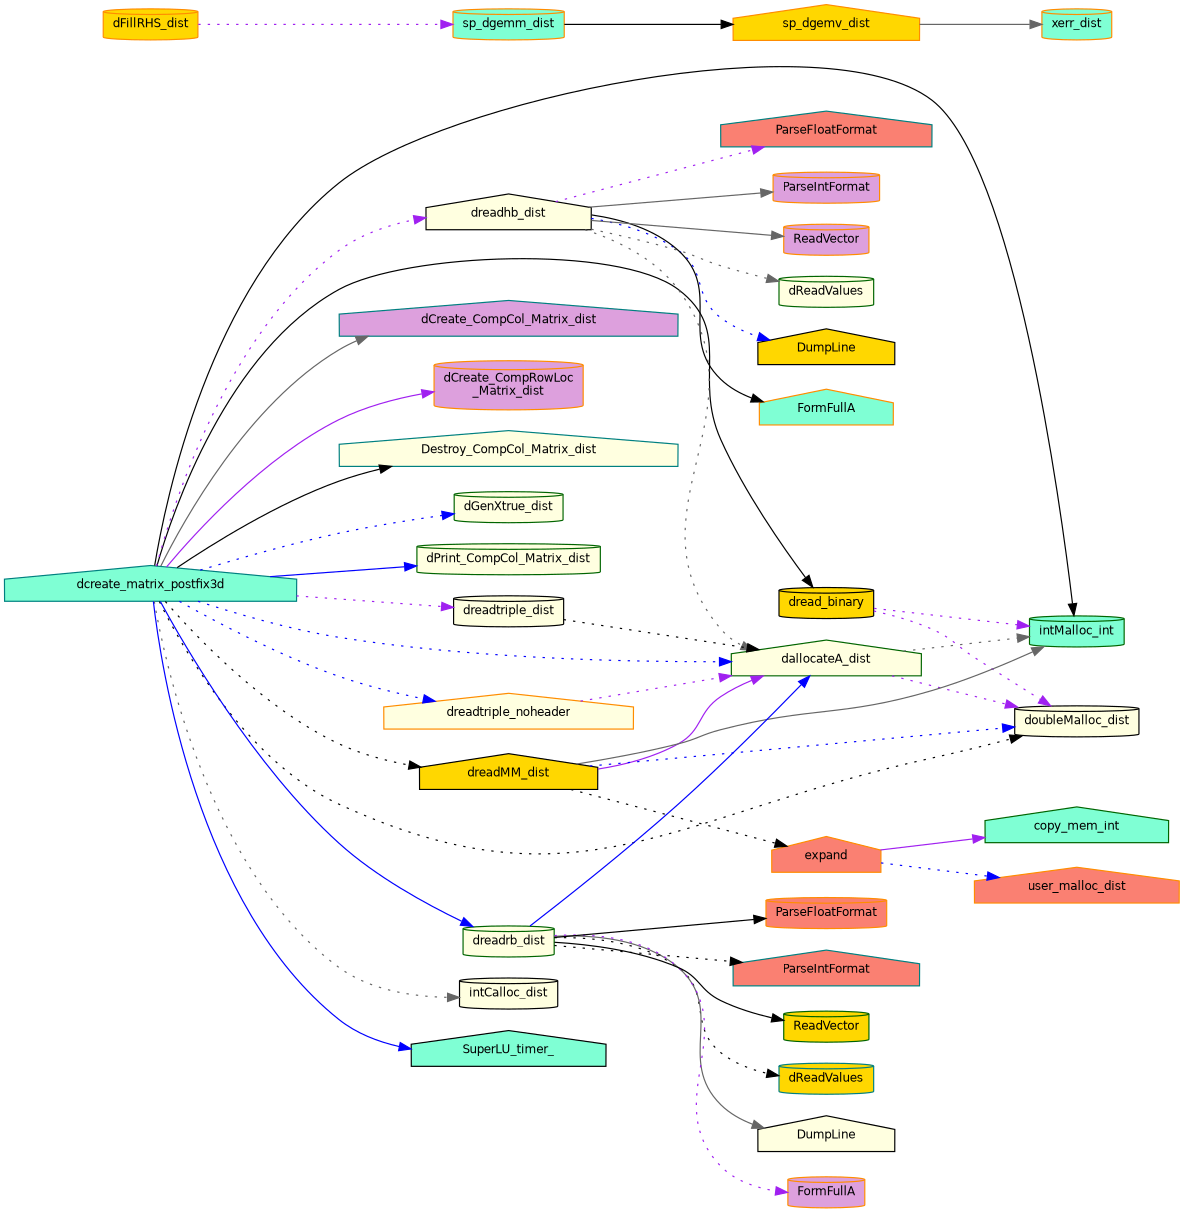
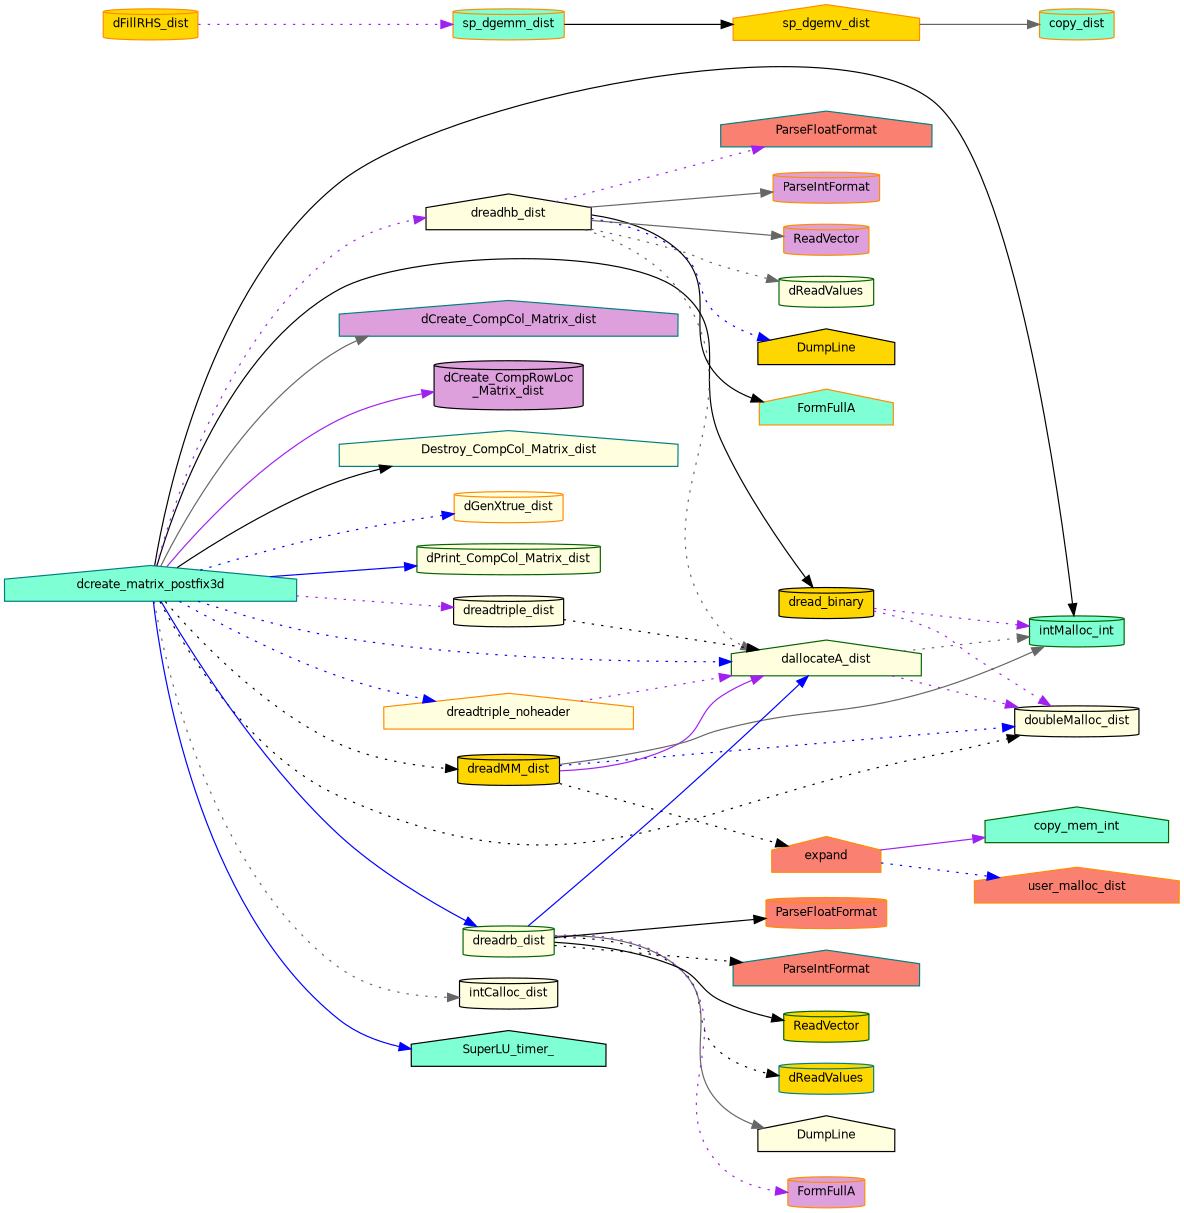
(1077, 24) -> (1077, 24)
(509, 385) -> (509, 385)
(509, 507) -> (509, 507)
(509, 773) -> (509, 770)
